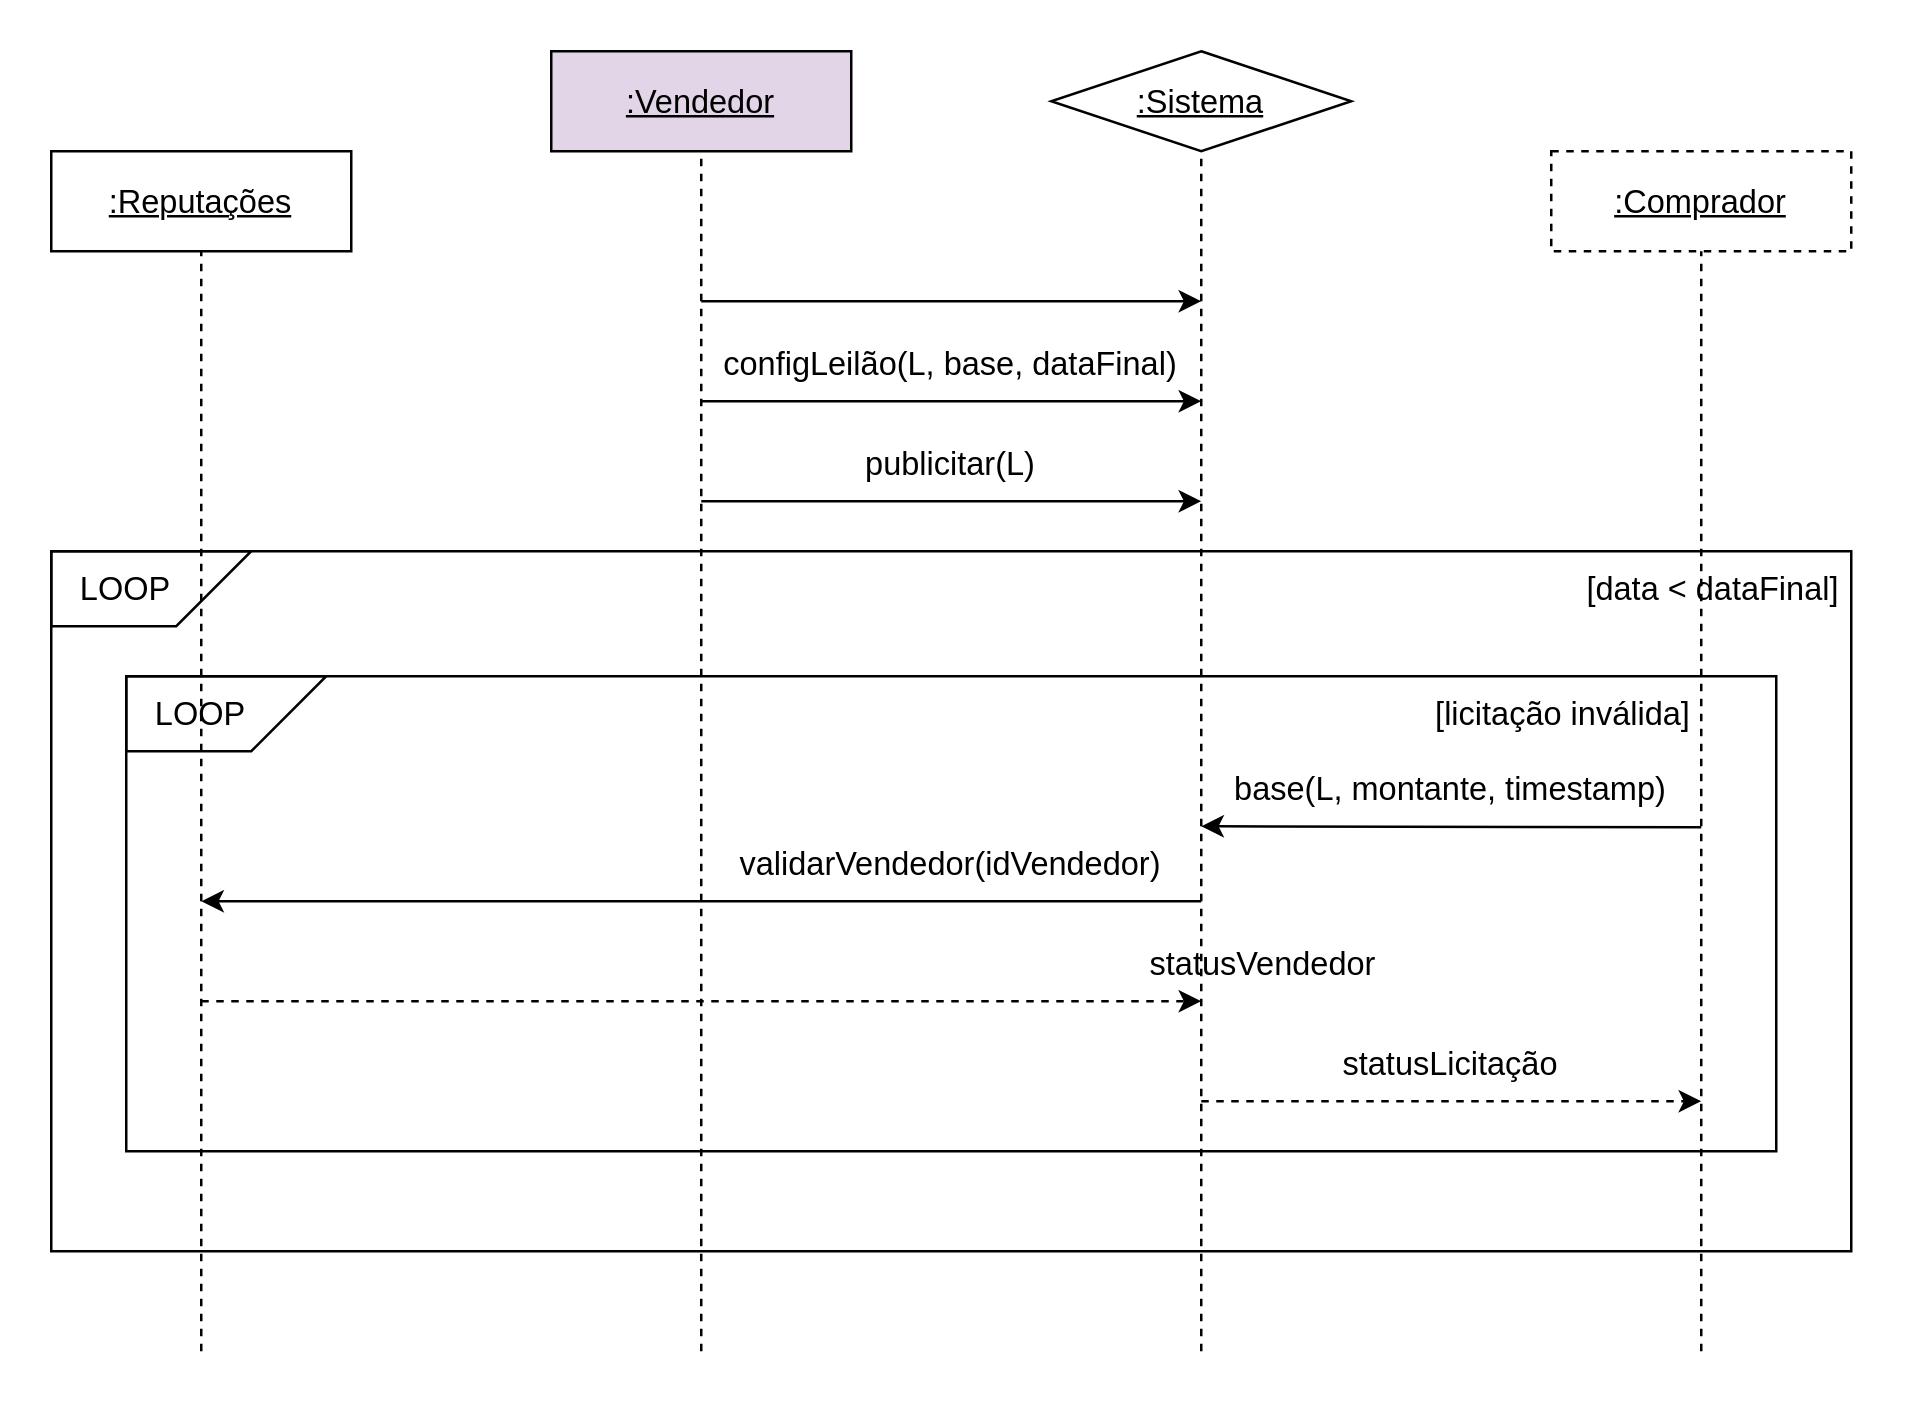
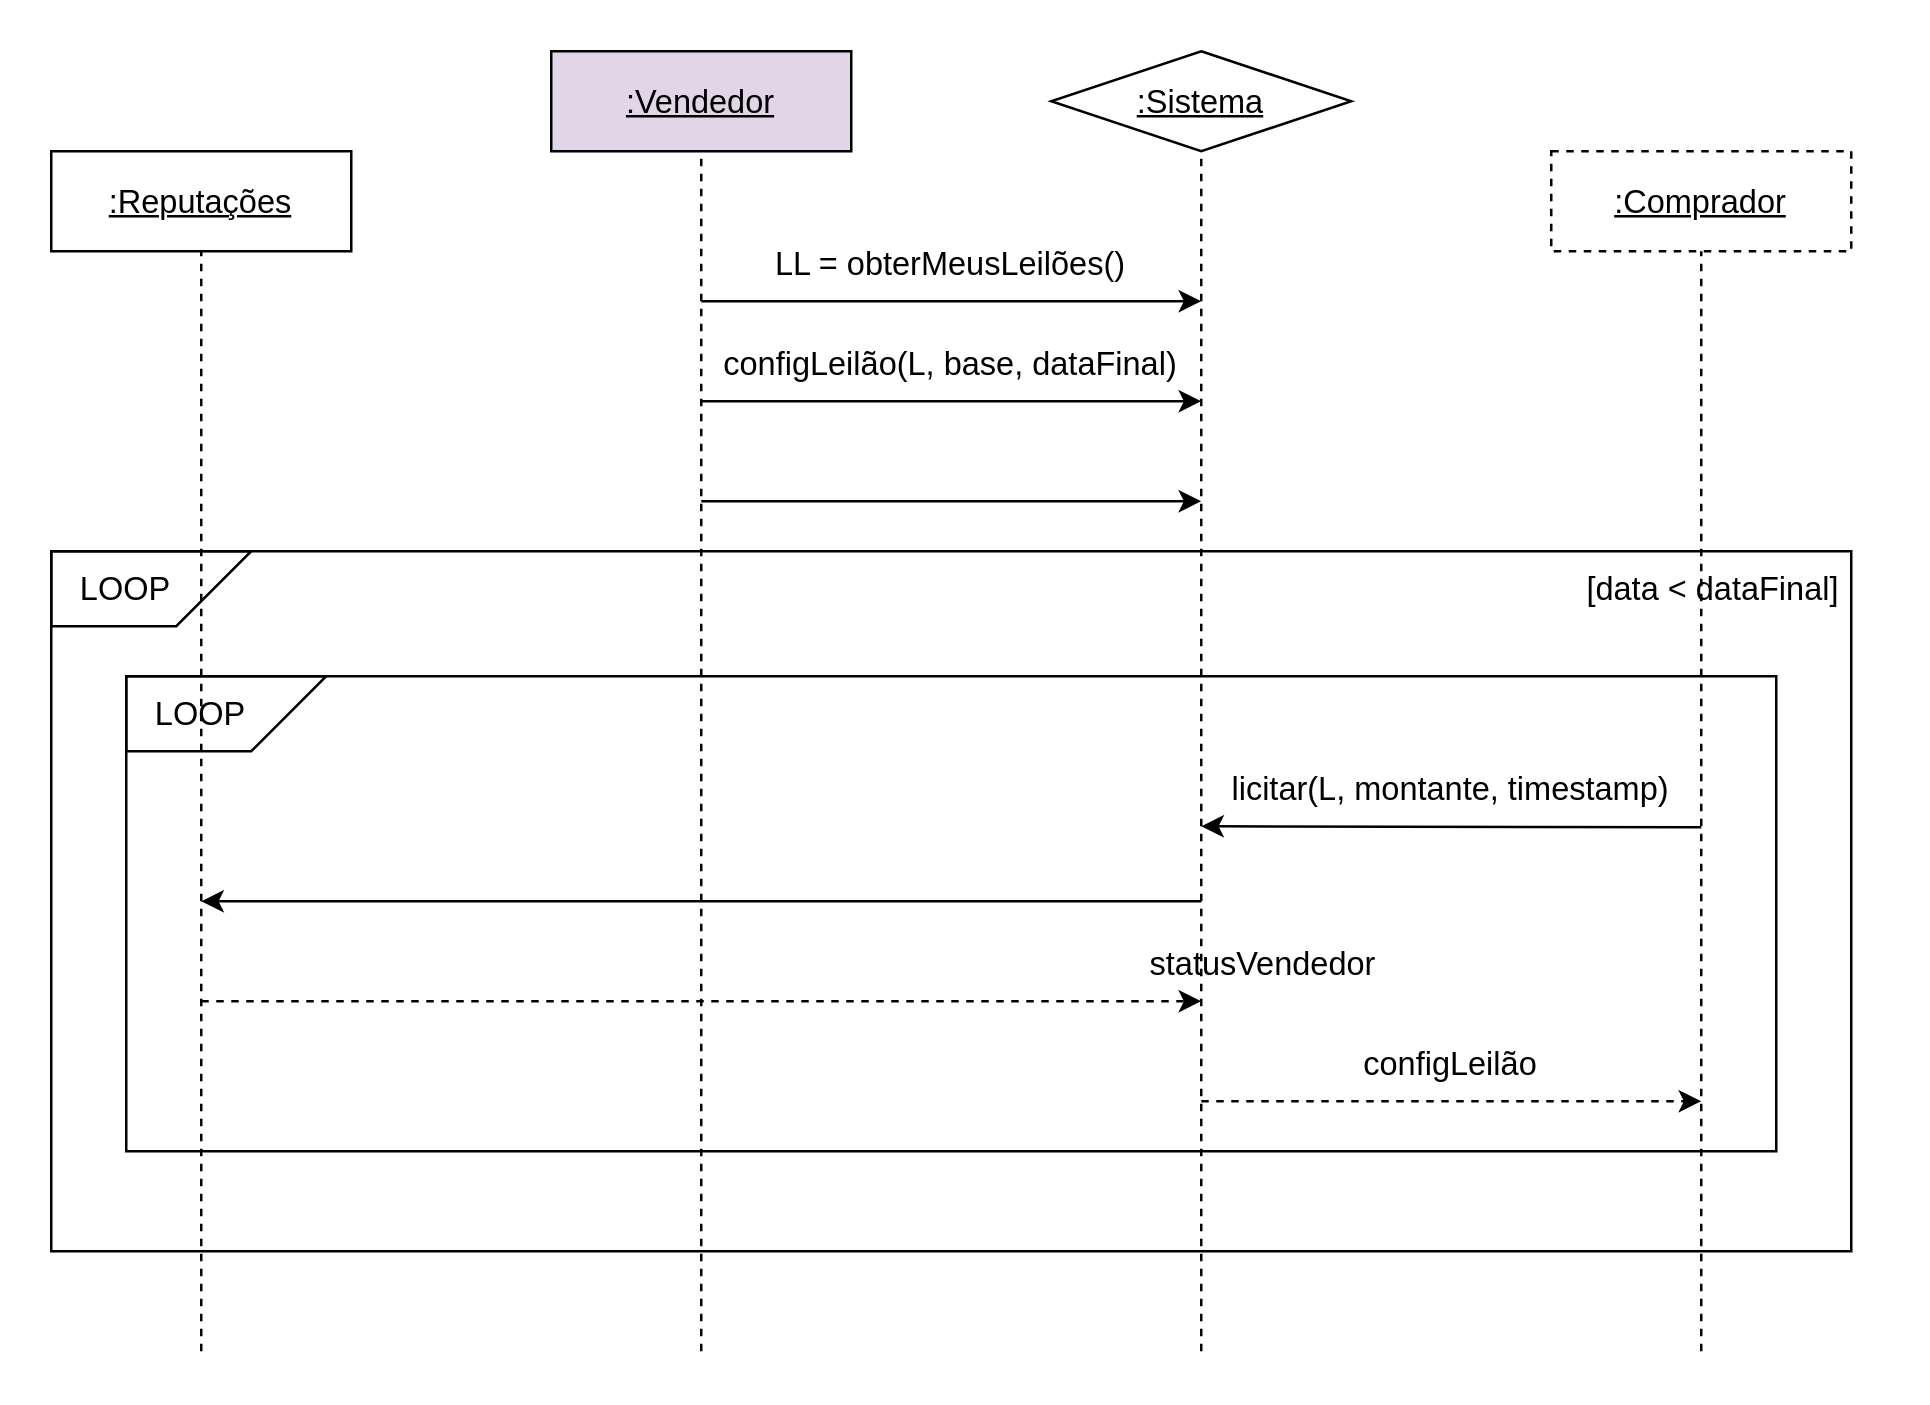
none -> (951, 264)
(951, 464) -> none
(1564, 714) -> none
(1451, 789) -> (1451, 789)
(951, 864) -> none
(1451, 1064) -> (1451, 1064)
